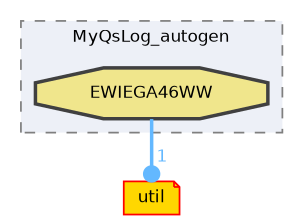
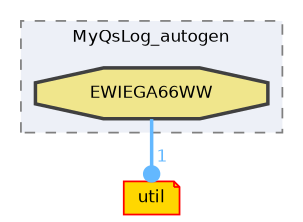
(152, 93) -> (152, 93)
